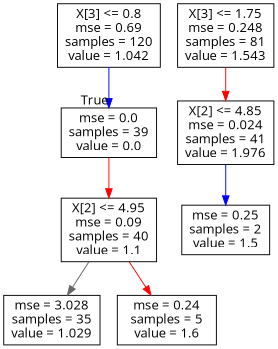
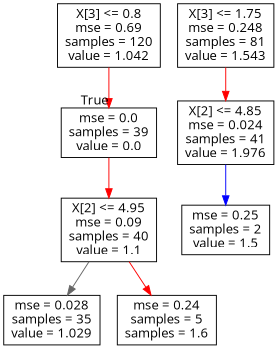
(109, 83) -> (109, 83)
(52, 320) -> (52, 320)
(167, 320) -> (167, 320)
